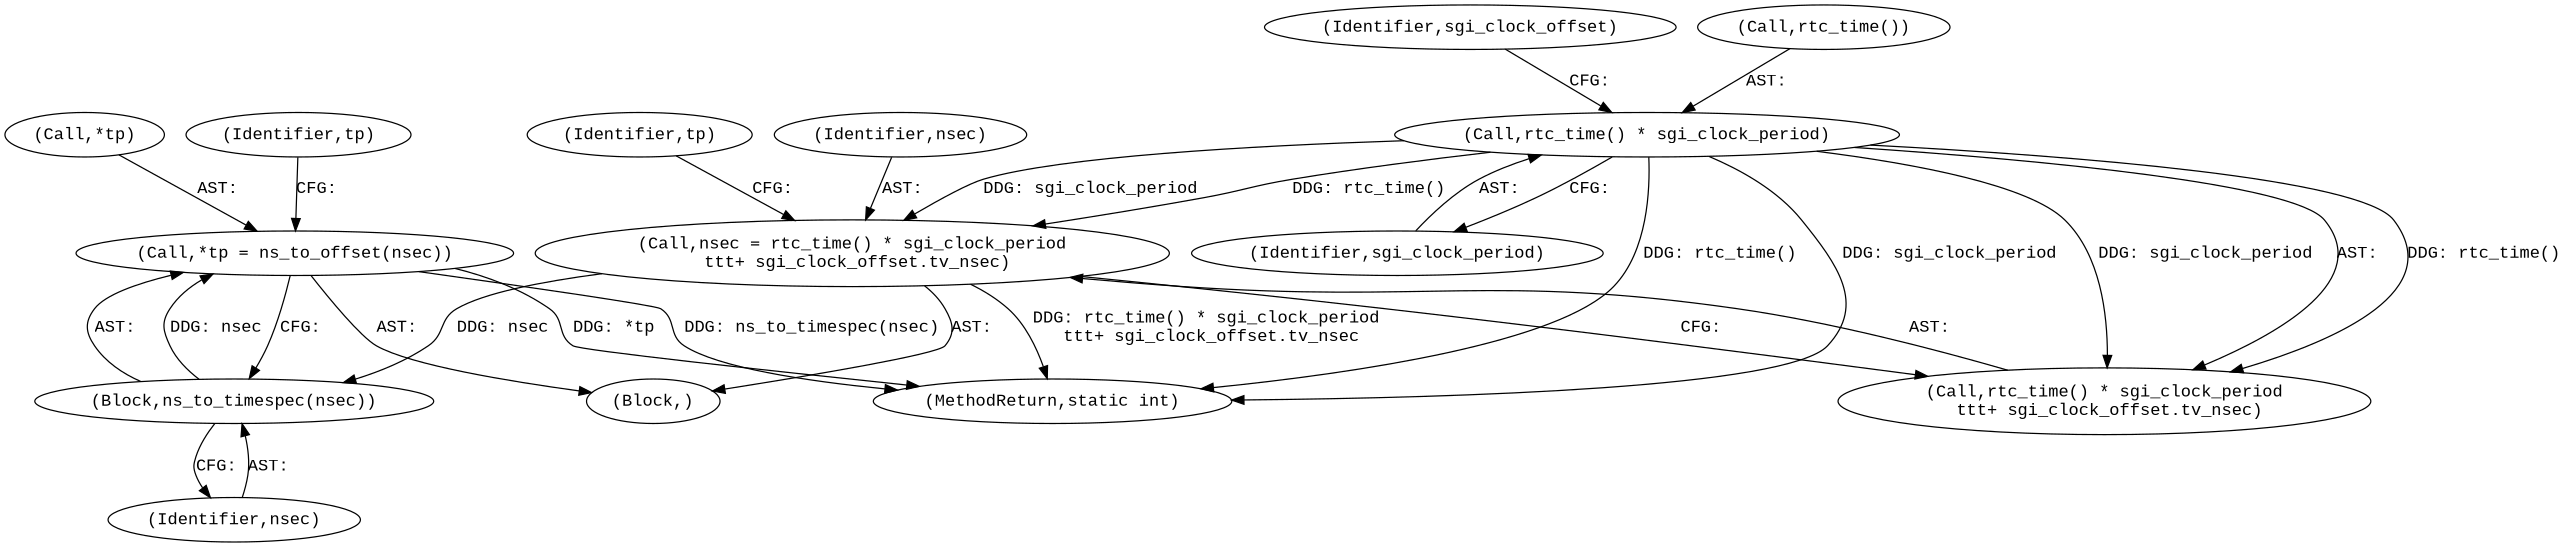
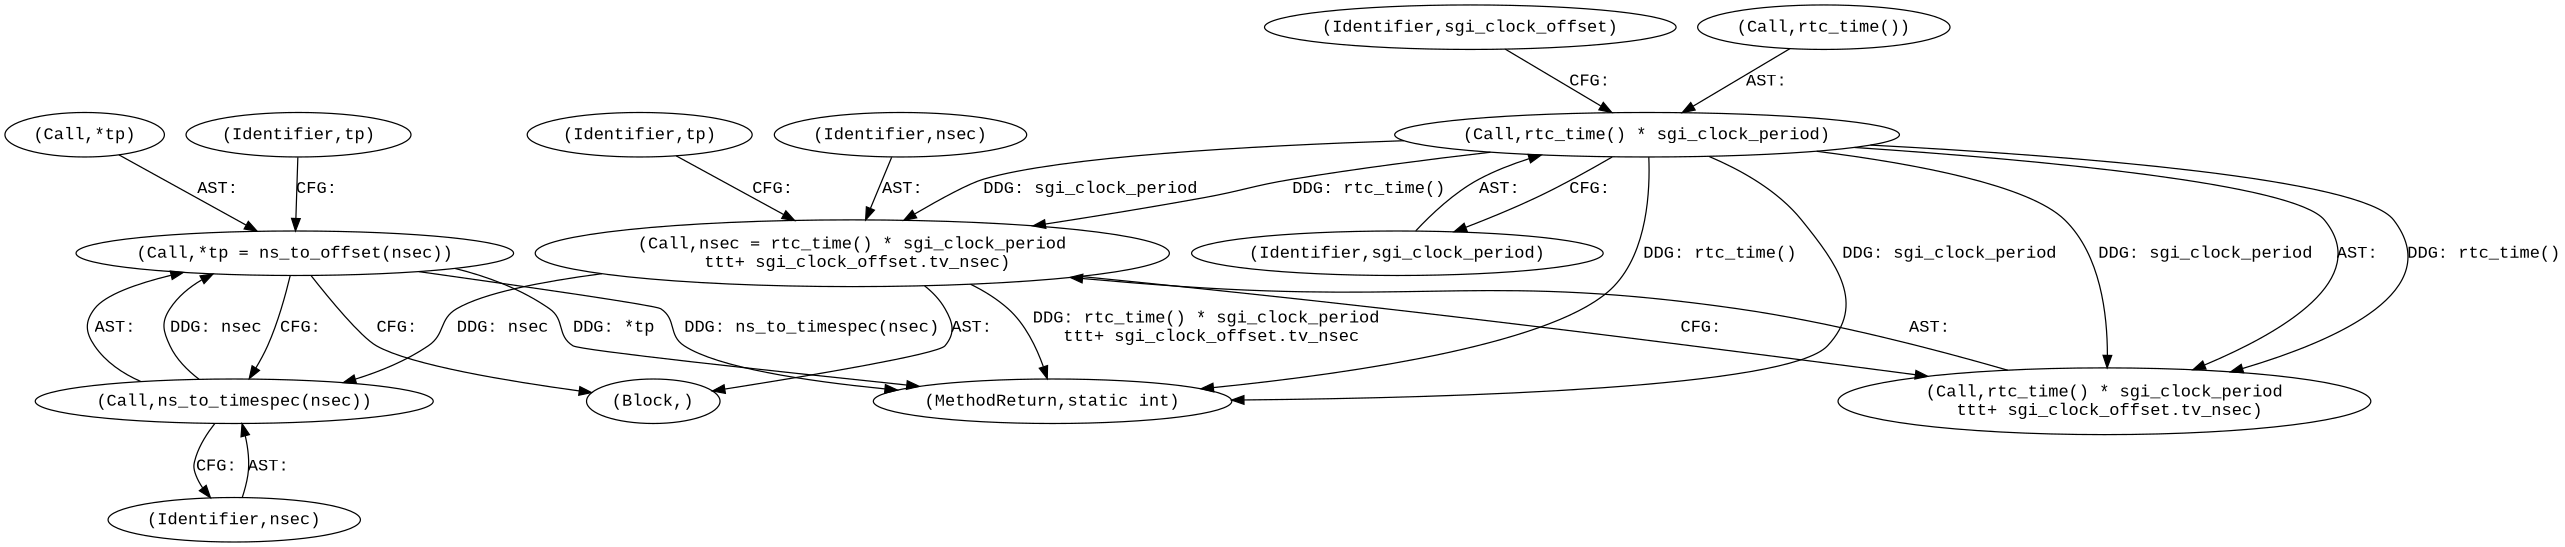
(402, 327) -> (402, 327)
(234, 401) -> (234, 401)
